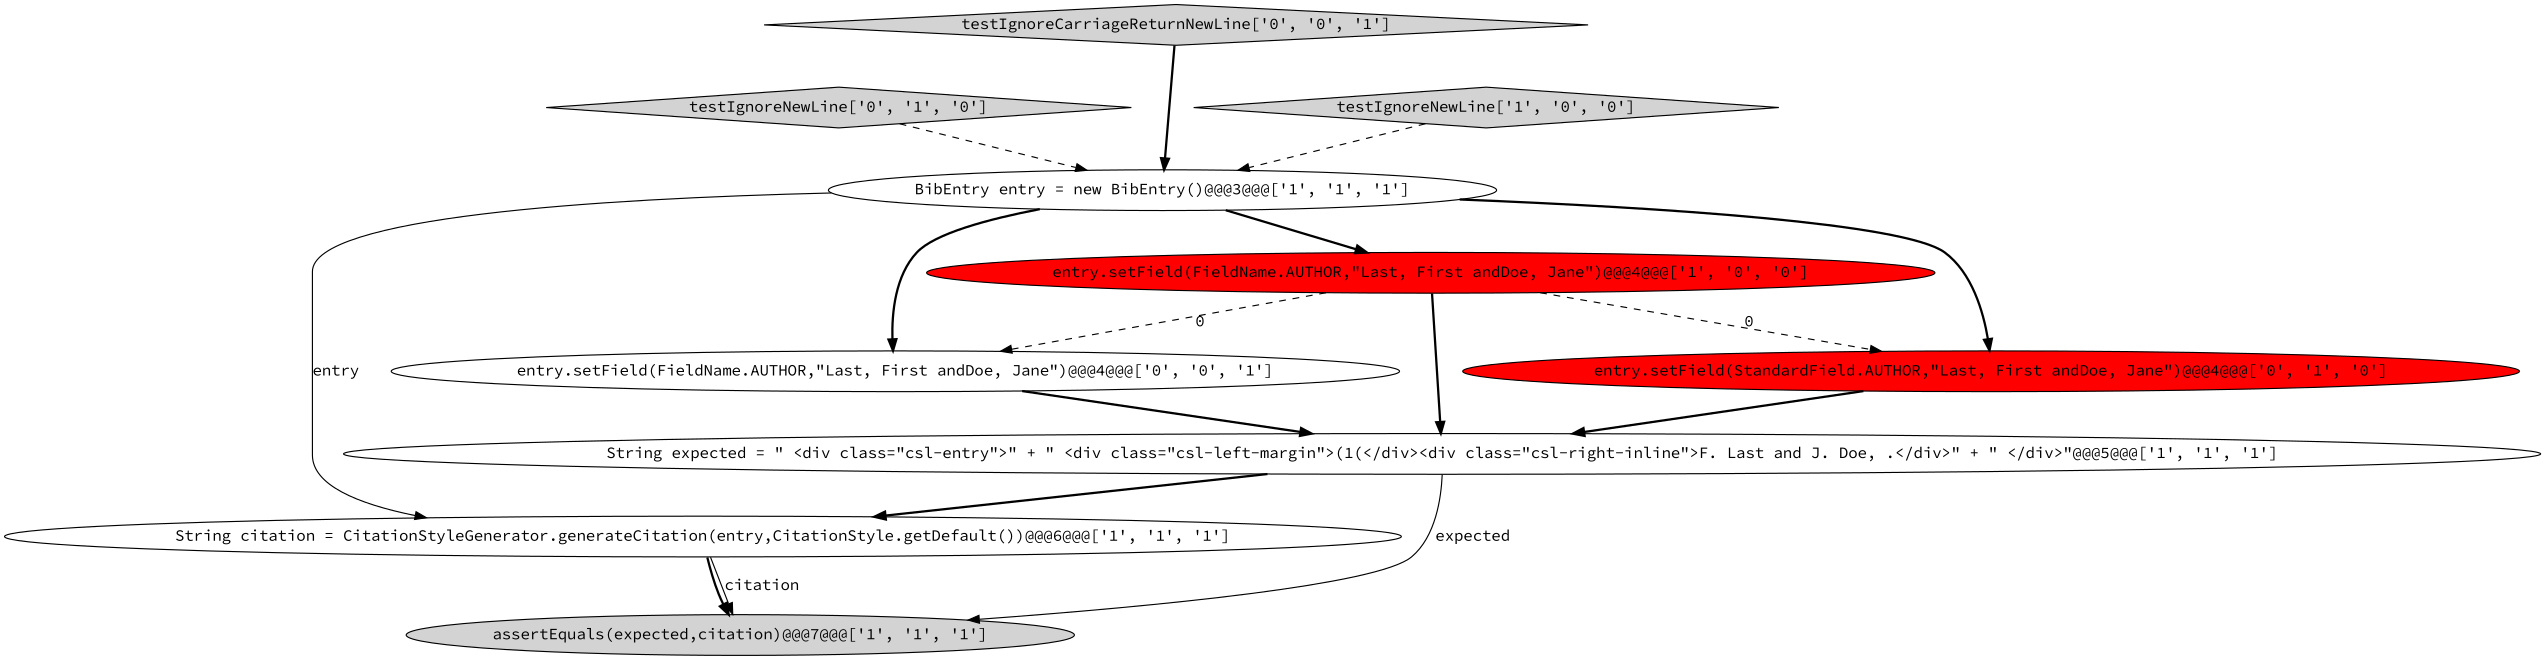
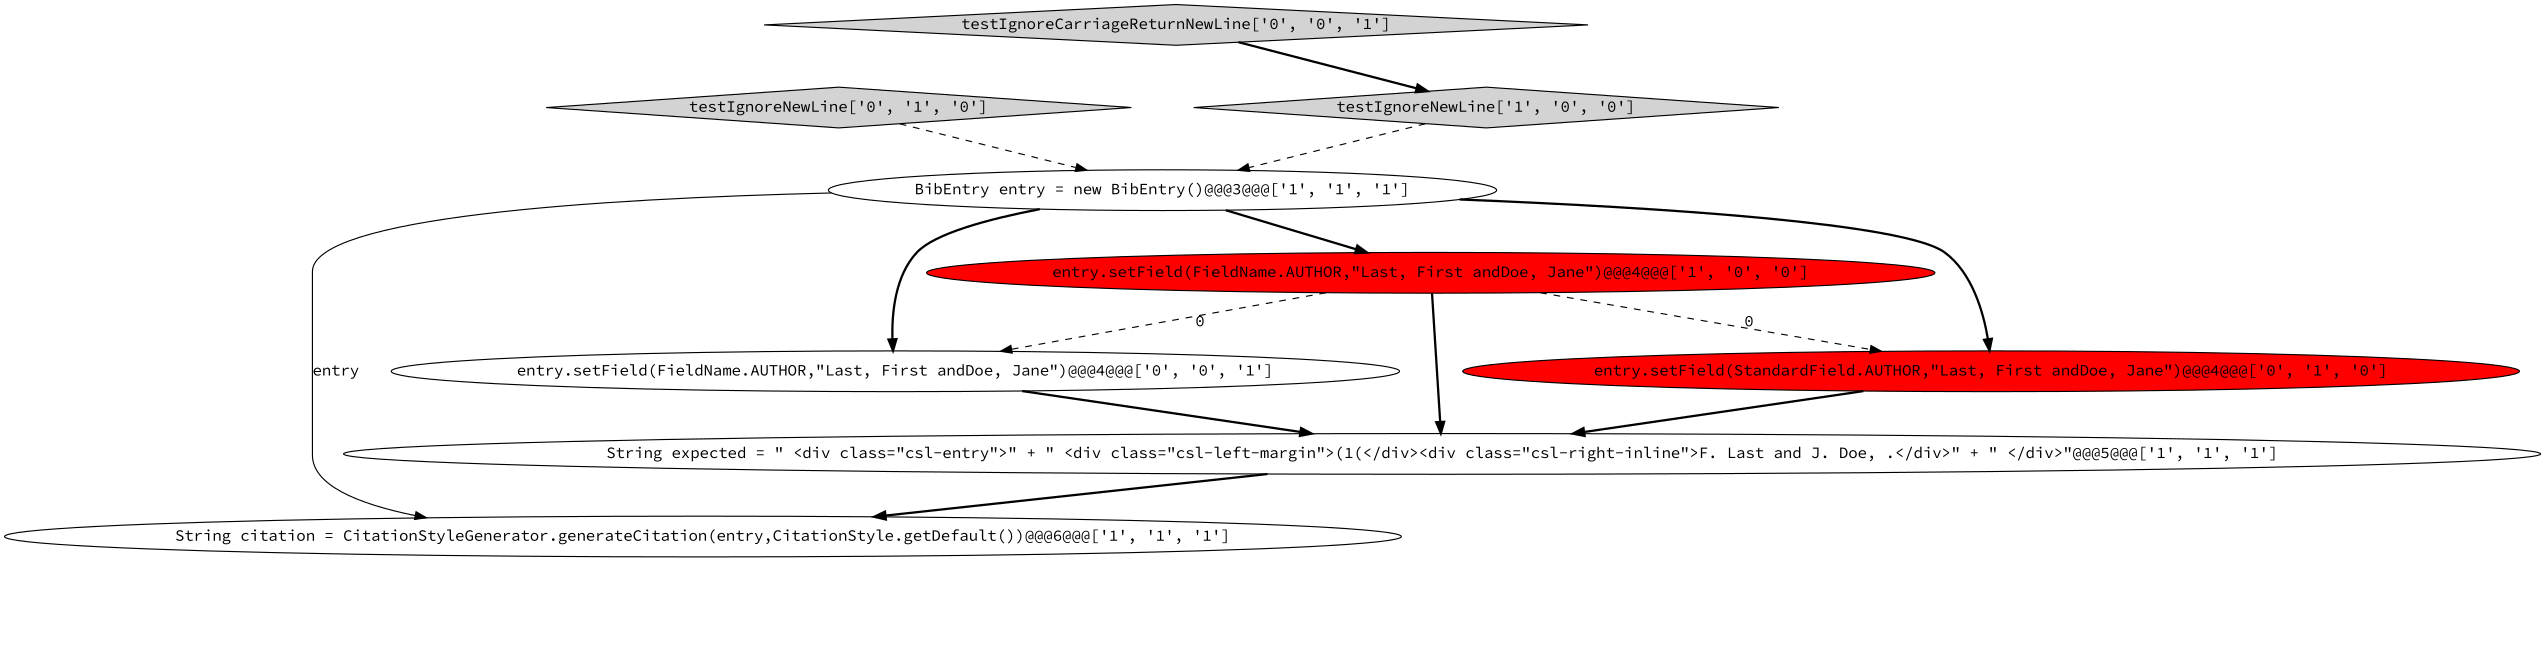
(1170, 102) -> (1327, 65)
(740, 635) -> none
